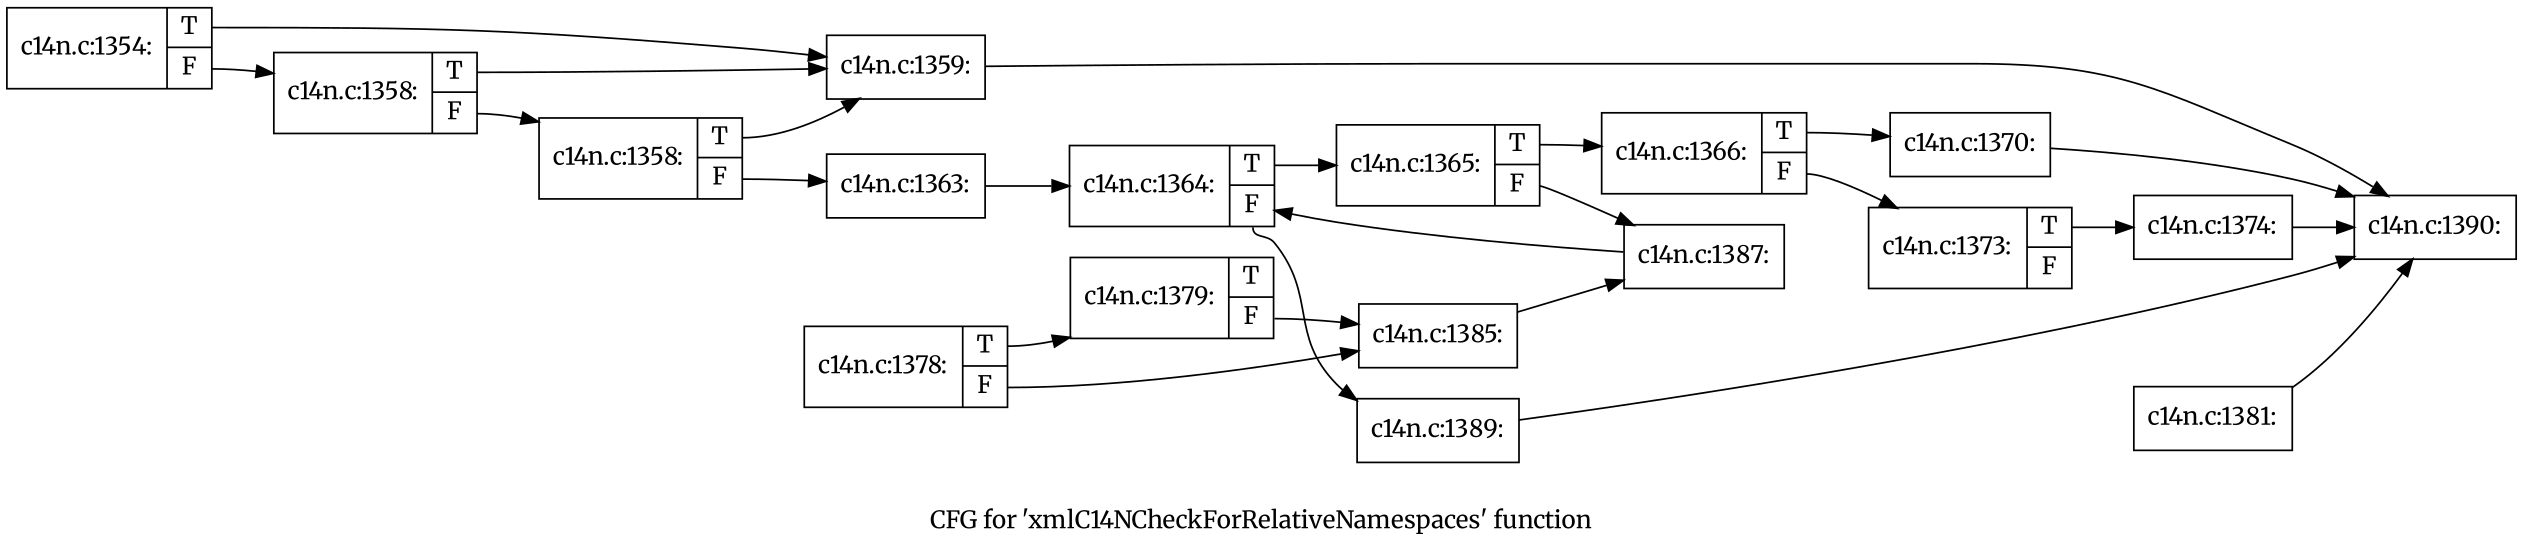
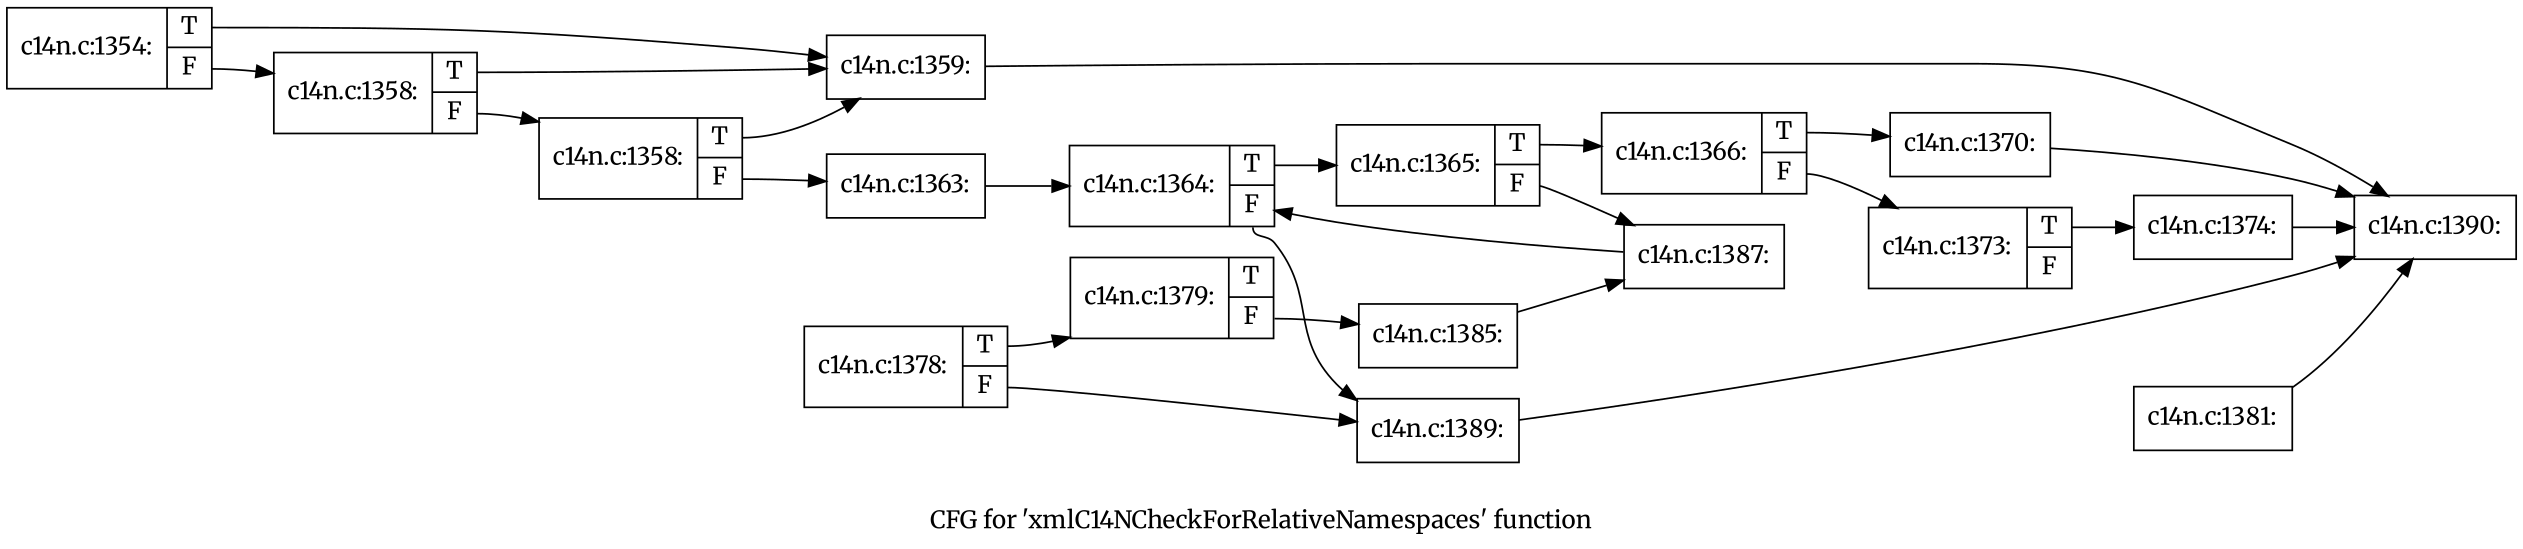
(1175, 377) -> (1174, 402)
